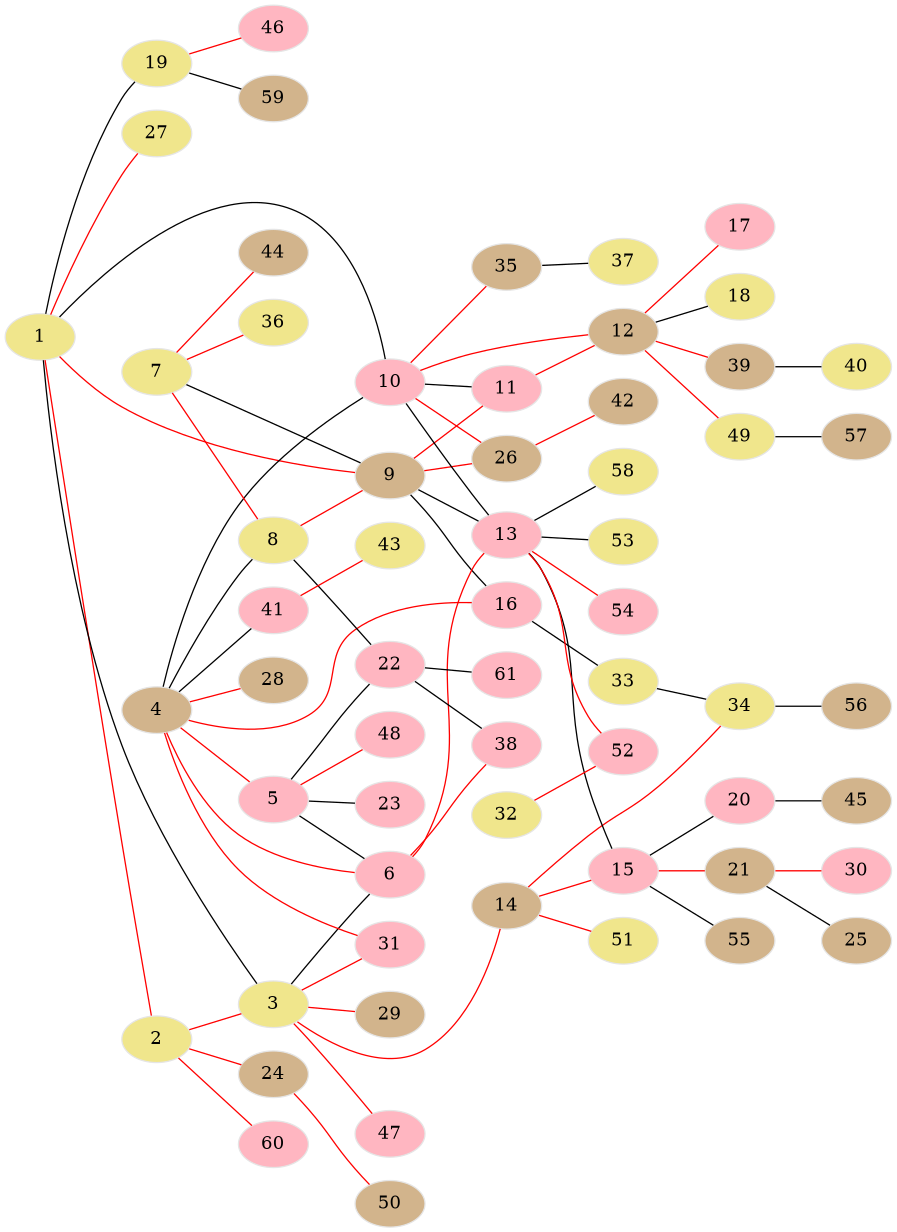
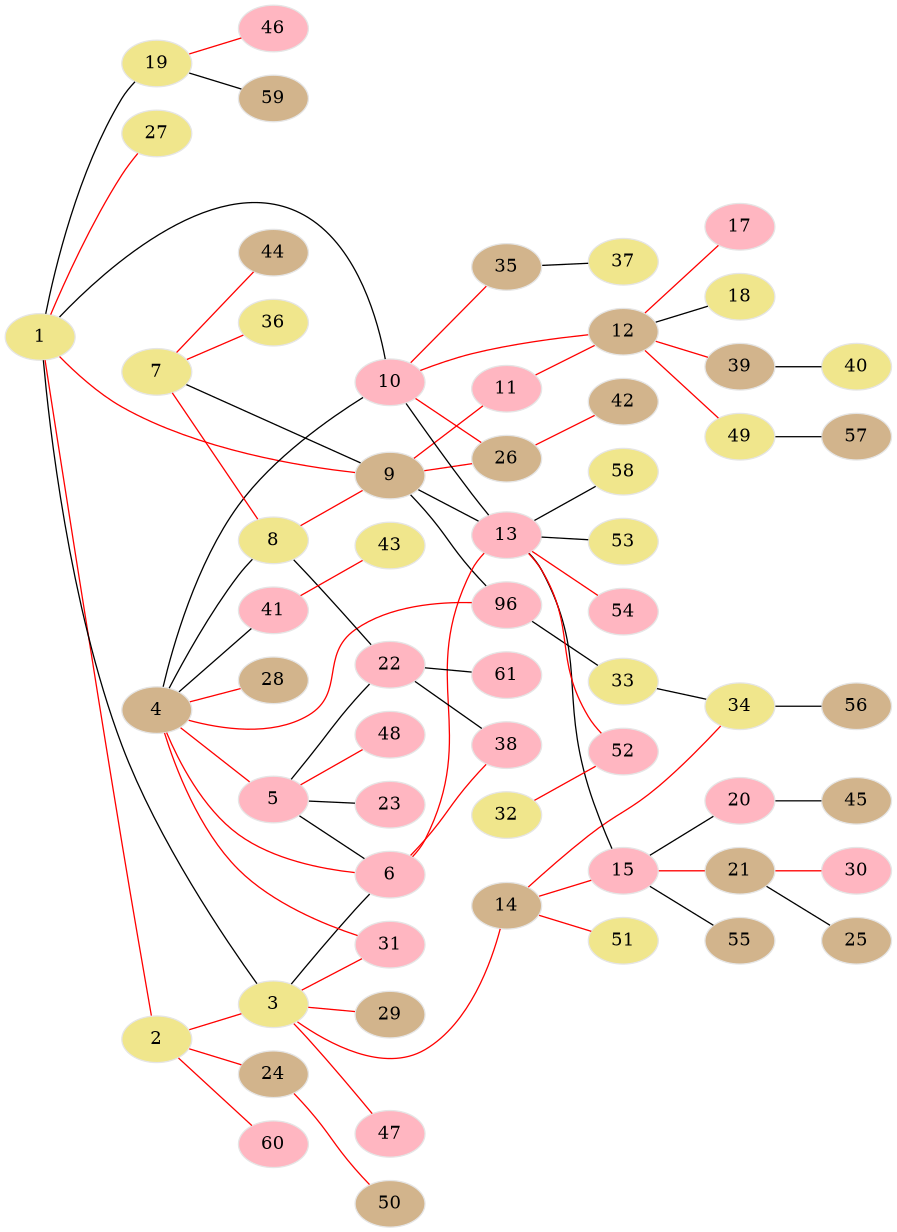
(448, 386) -> none
(507, 605) -> (507, 605)
